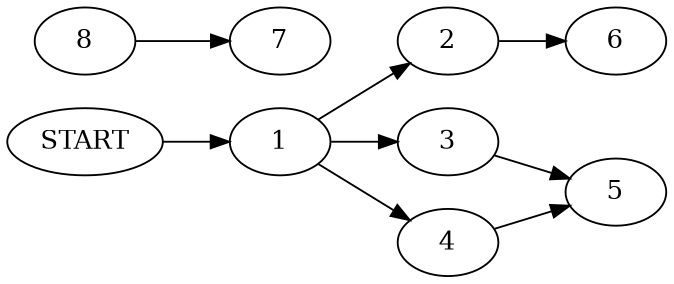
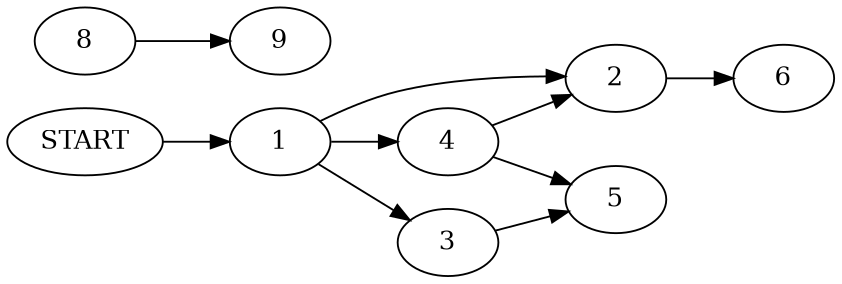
(280, 41) -> (280, 41)
none -> (523, 114)
